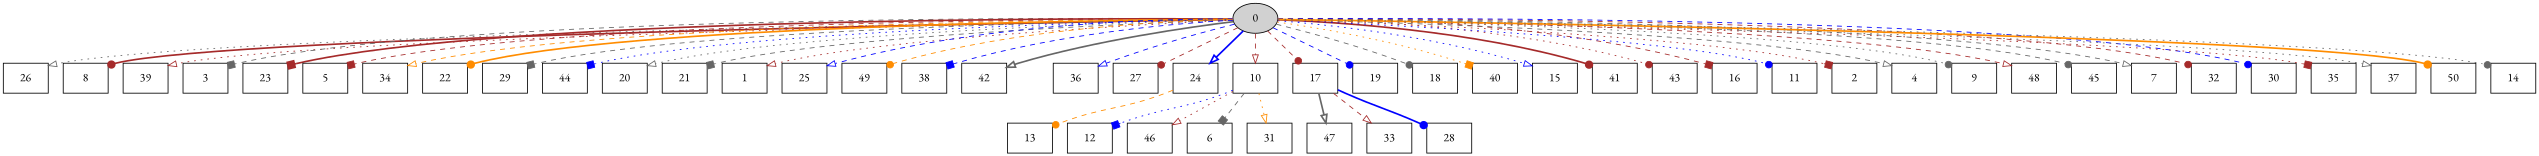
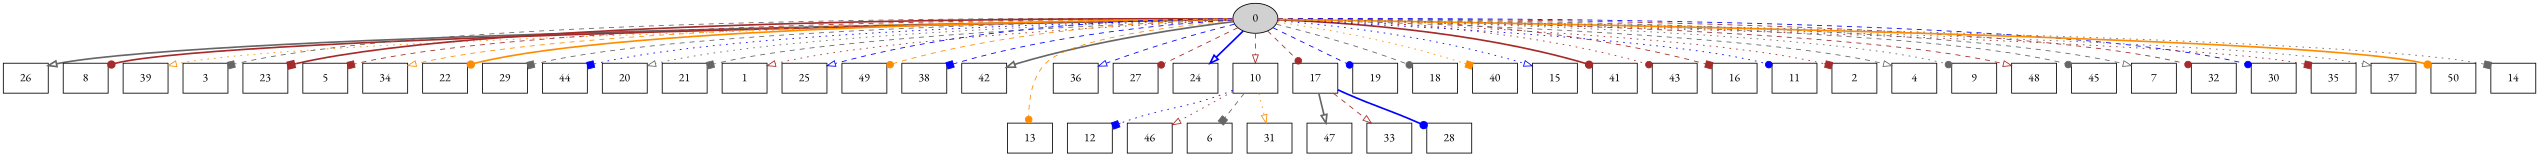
(644, 31) -> (644, 31)
(1881, 31) -> (1881, 31)
(704, 32) -> (704, 32)
(1116, 107) -> (1051, 60)
